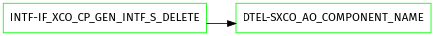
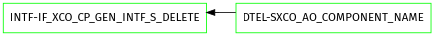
(217, 24) -> (225, 13)
